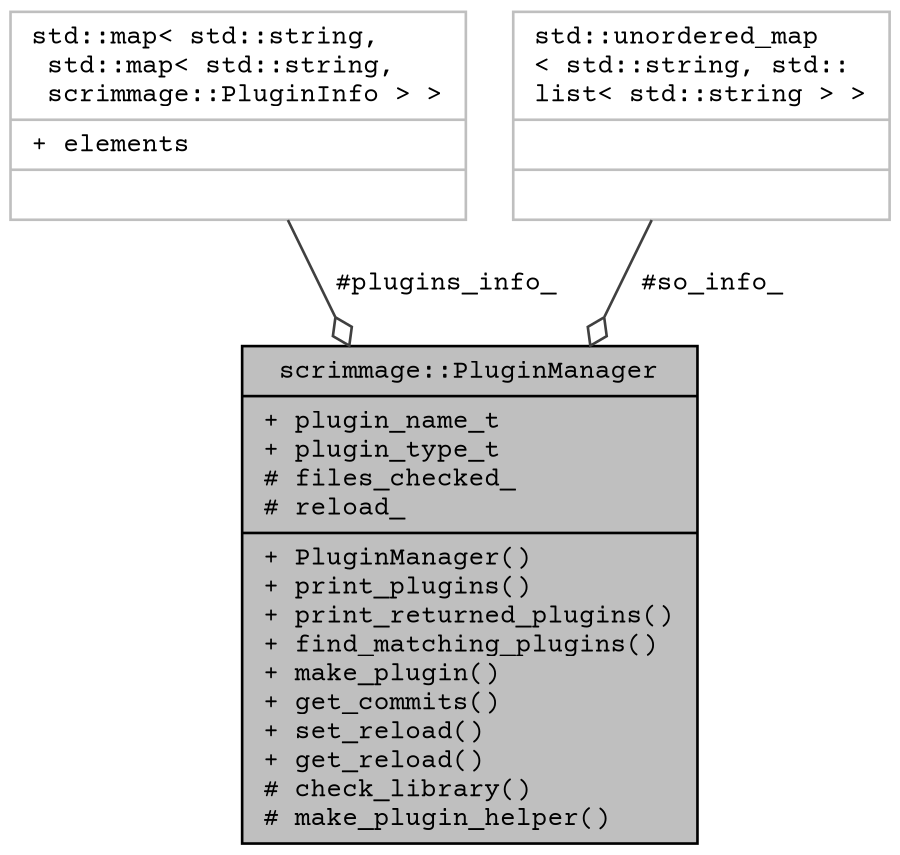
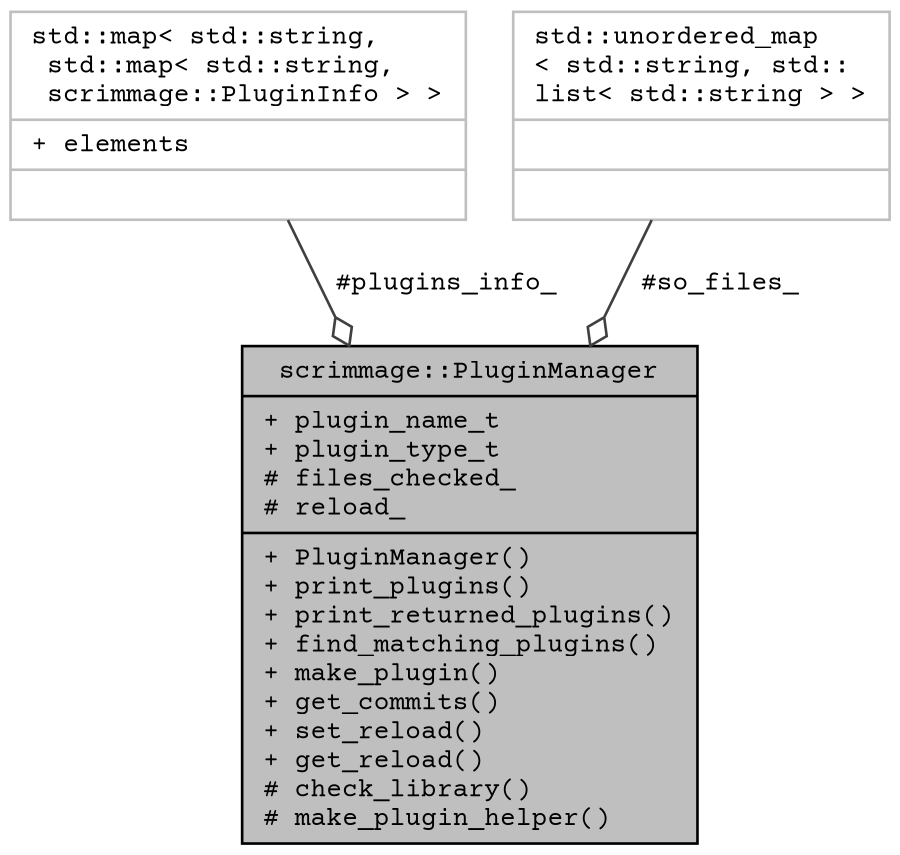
(705, 283) -> (713, 283)
